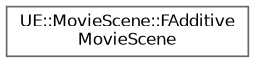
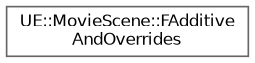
(127, 31) -> (127, 31)
